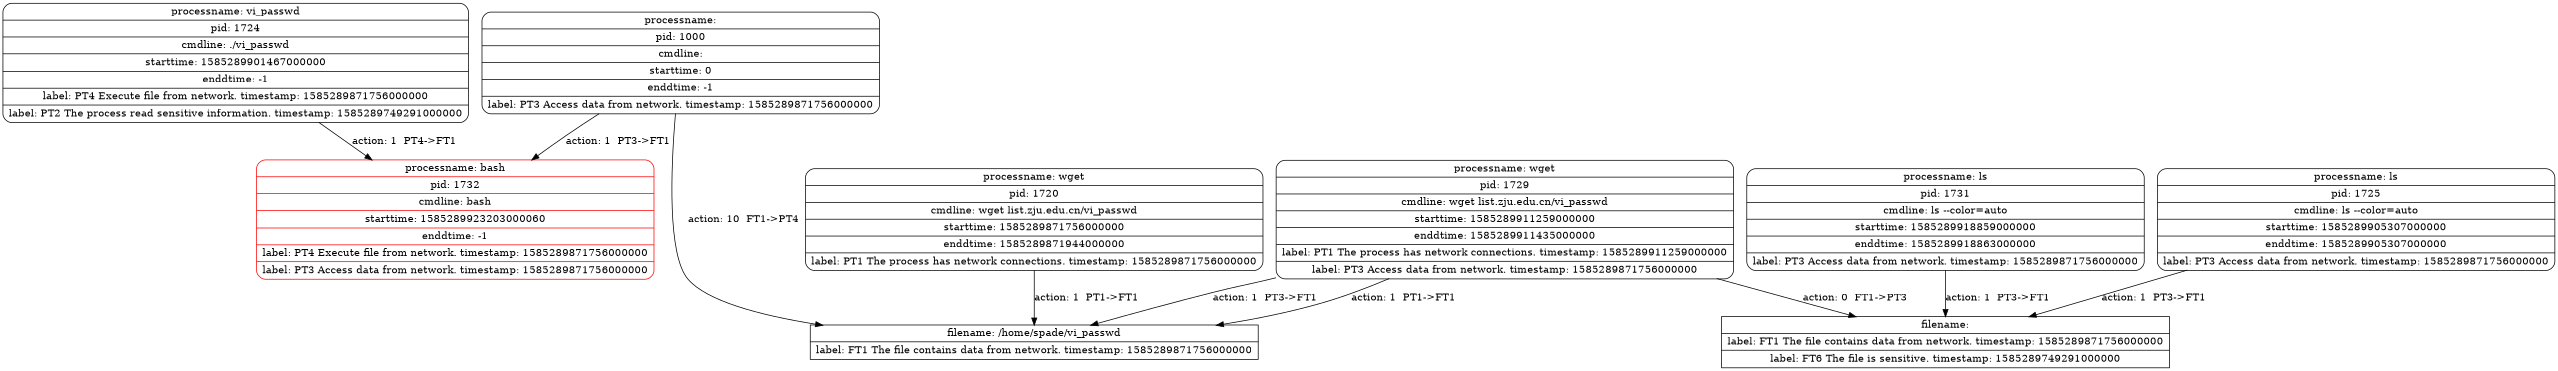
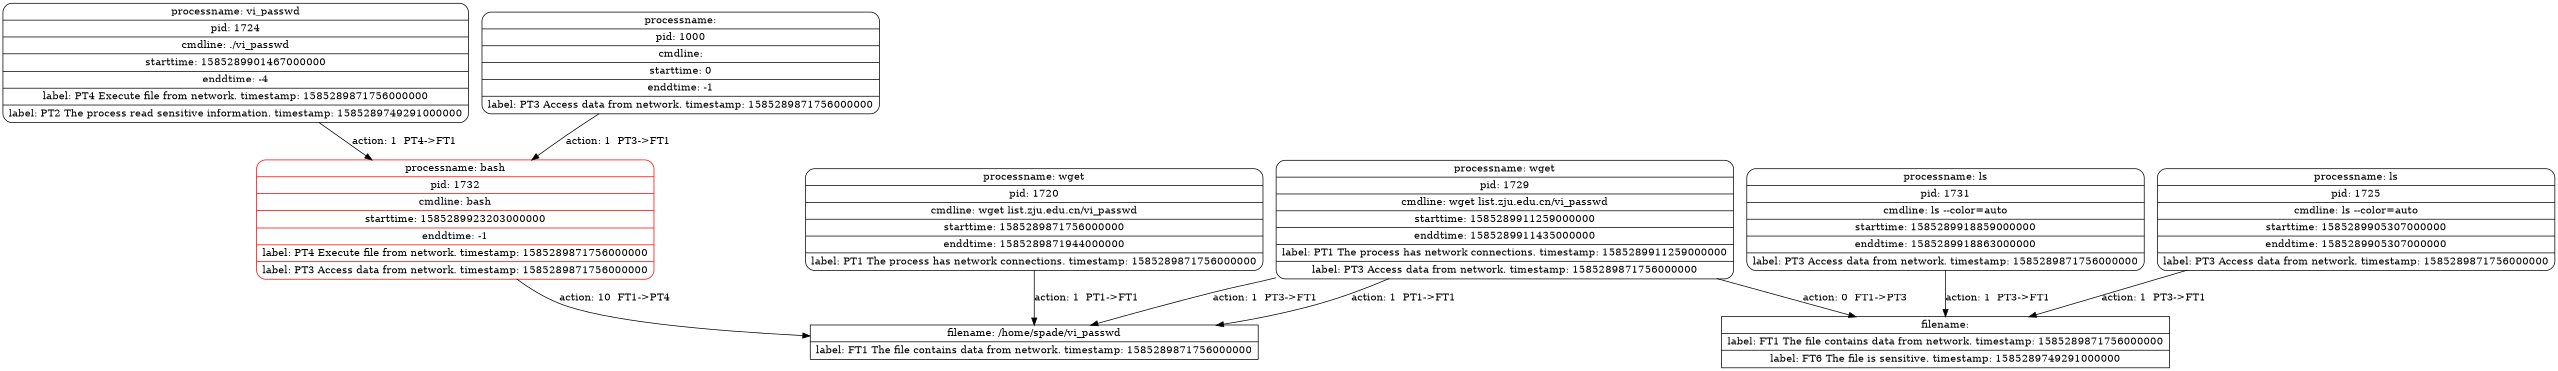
(236, 79) -> (236, 79)
(455, 219) -> (455, 219)
(681, 265) -> (656, 323)
